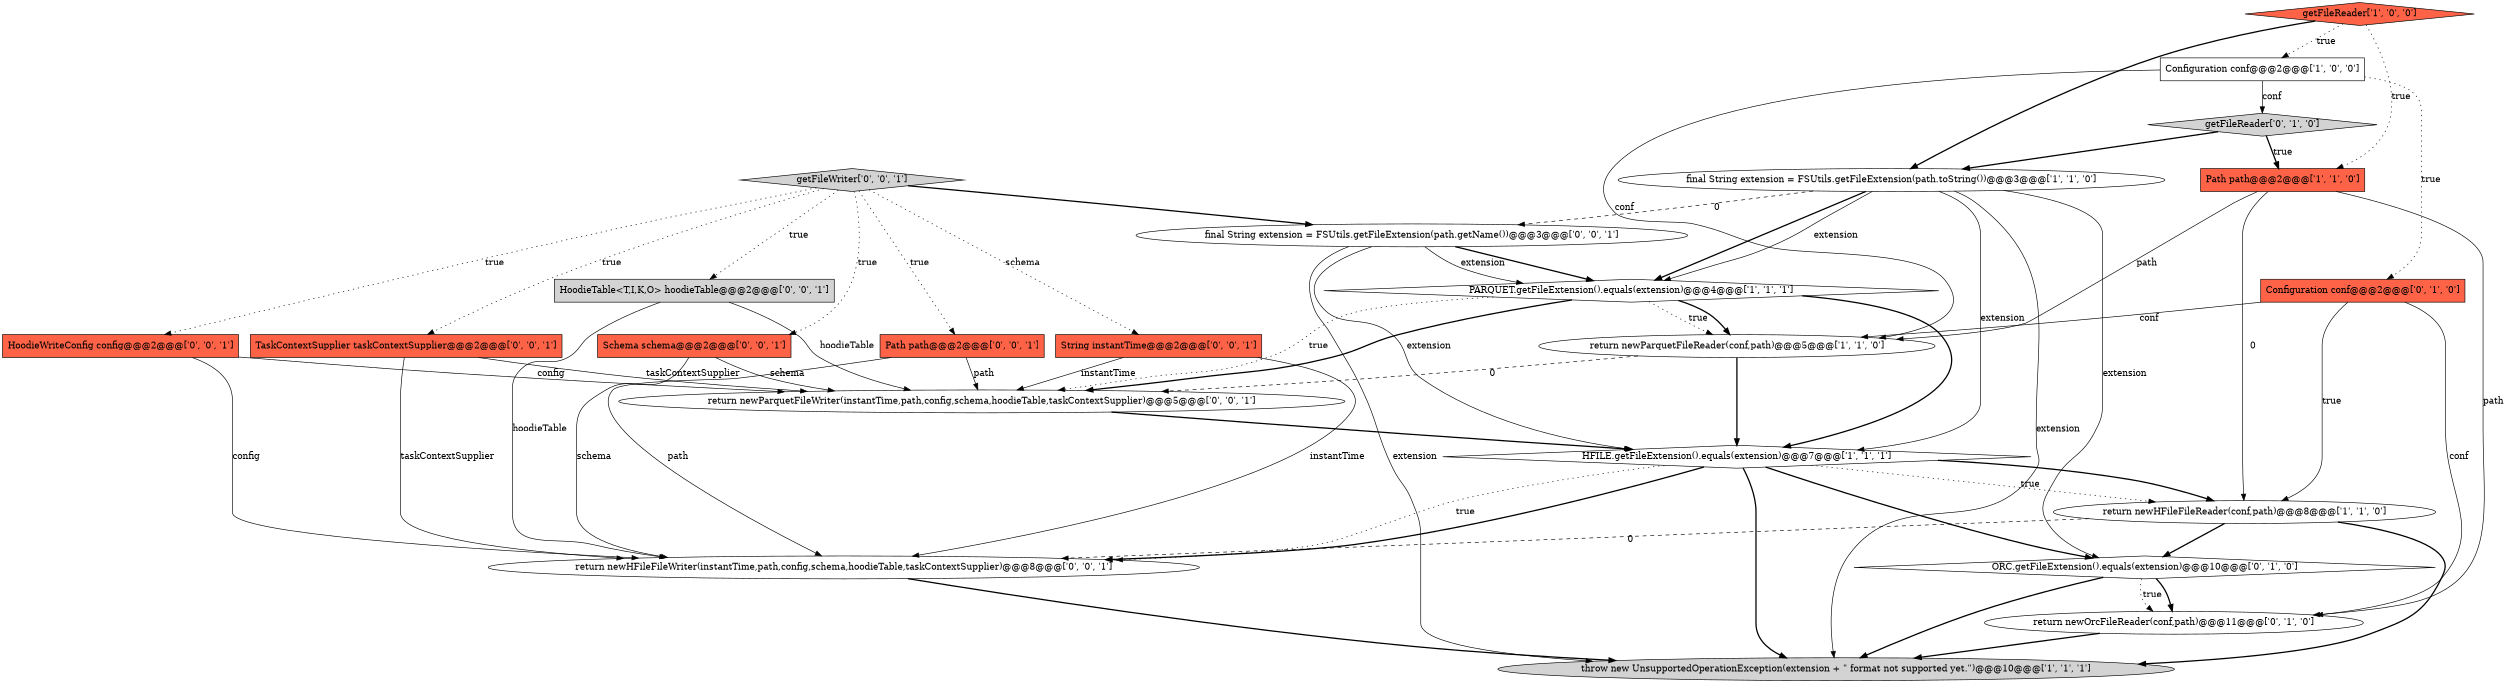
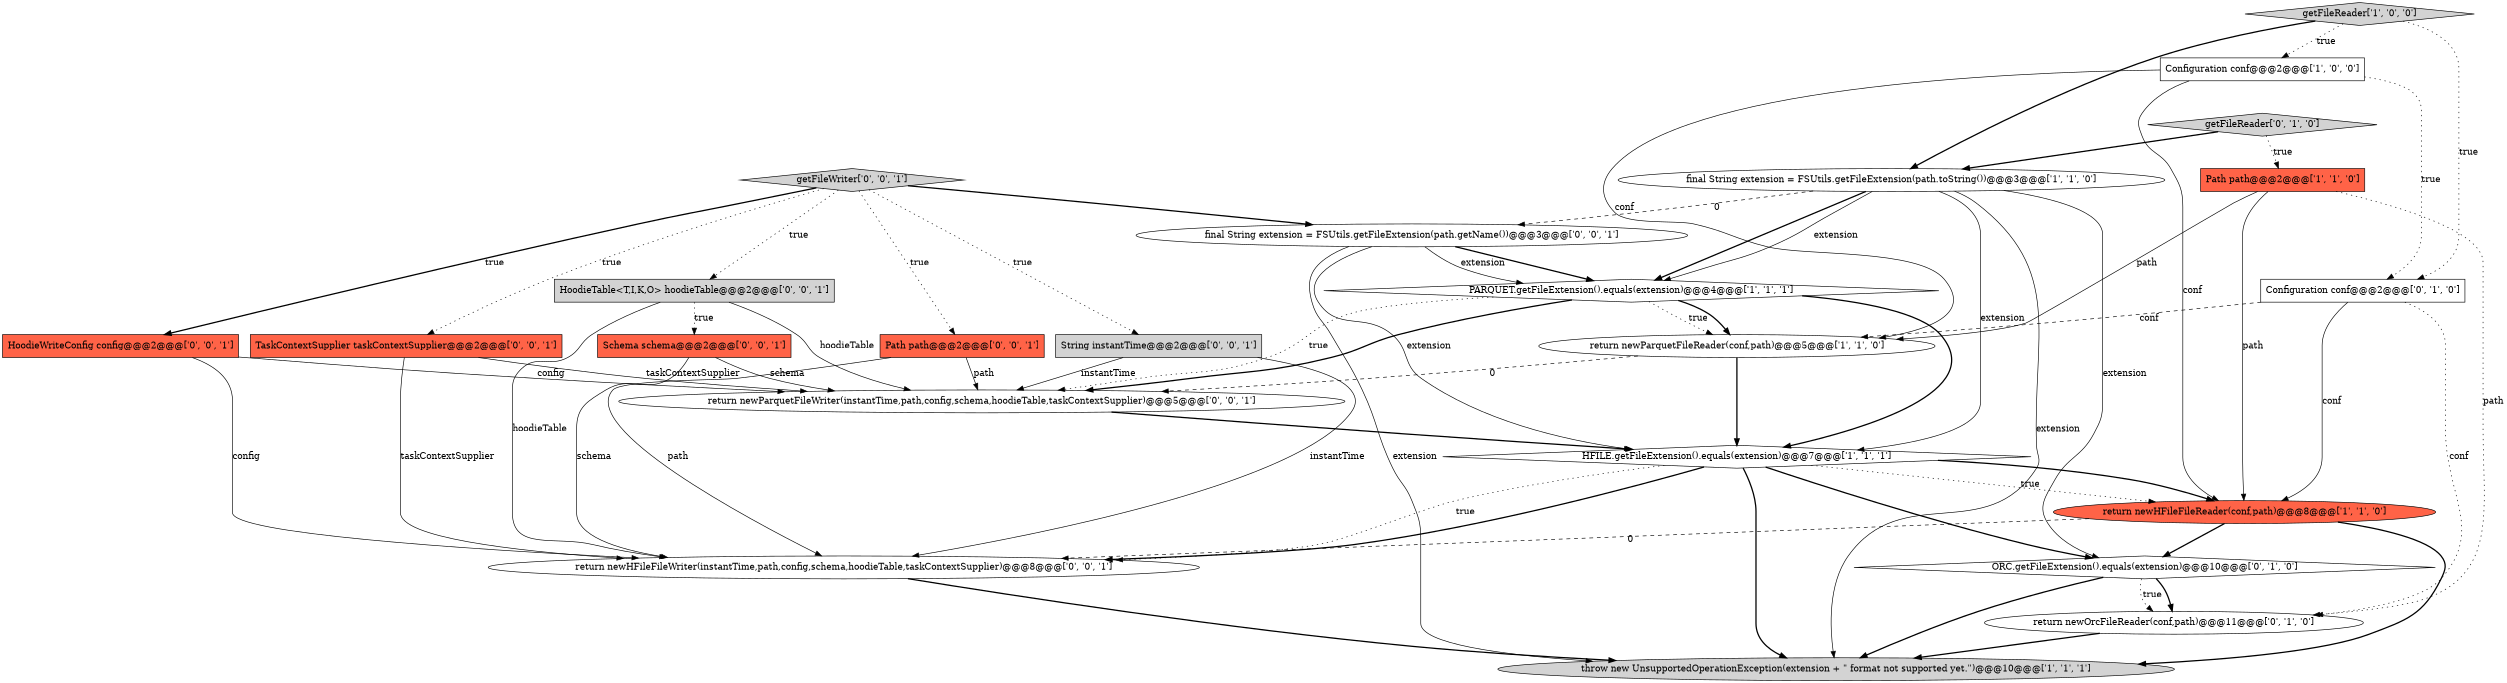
(2360, 14) -> (2360, 14)
(2262, 94) -> (2183, 275)
(2392, 104) -> (2459, 142)
(2271, 149) -> (2271, 149)
(493, 257) -> (493, 257)
(1023, 263) -> (1023, 263)
(854, 275) -> (694, 315)
(2363, 291) -> (2363, 291)
(2065, 321) -> (2065, 321)
(1159, 346) -> (1159, 346)
(2253, 346) -> (2253, 346)
(2332, 401) -> (2332, 401)
(2483, 412) -> (2483, 412)
(2456, 496) -> (2456, 496)
(2245, 512) -> (2245, 512)
